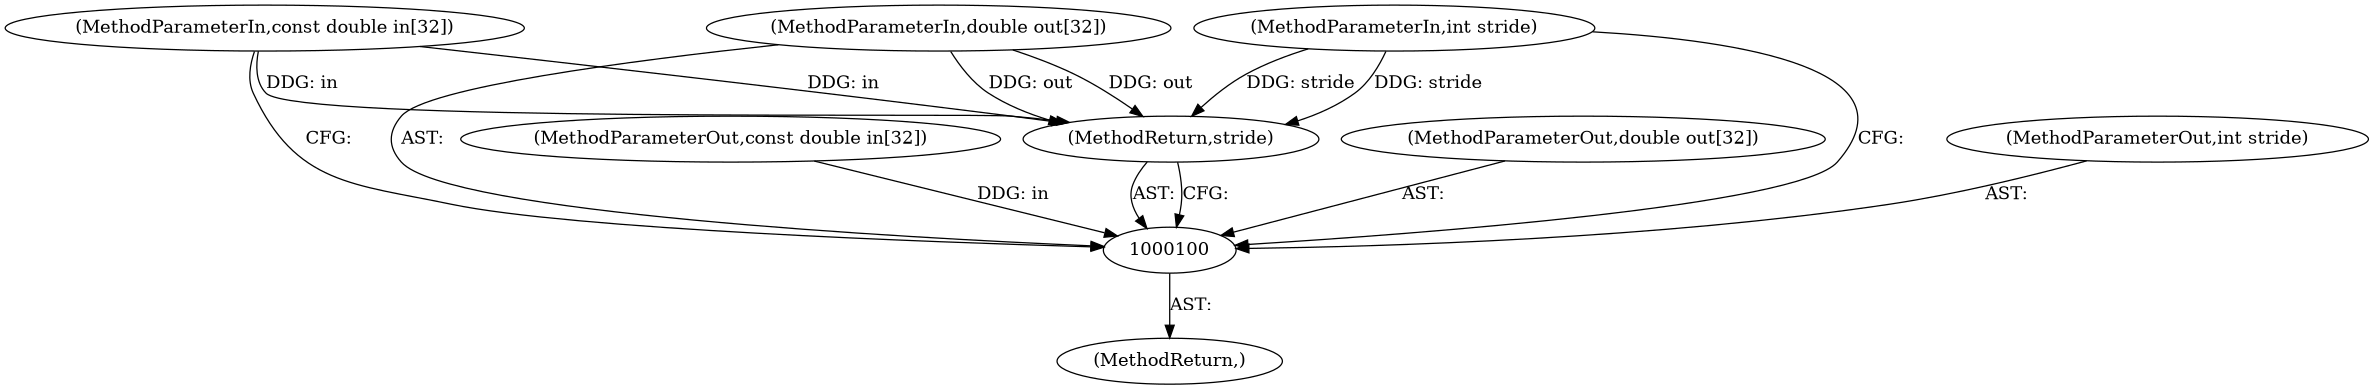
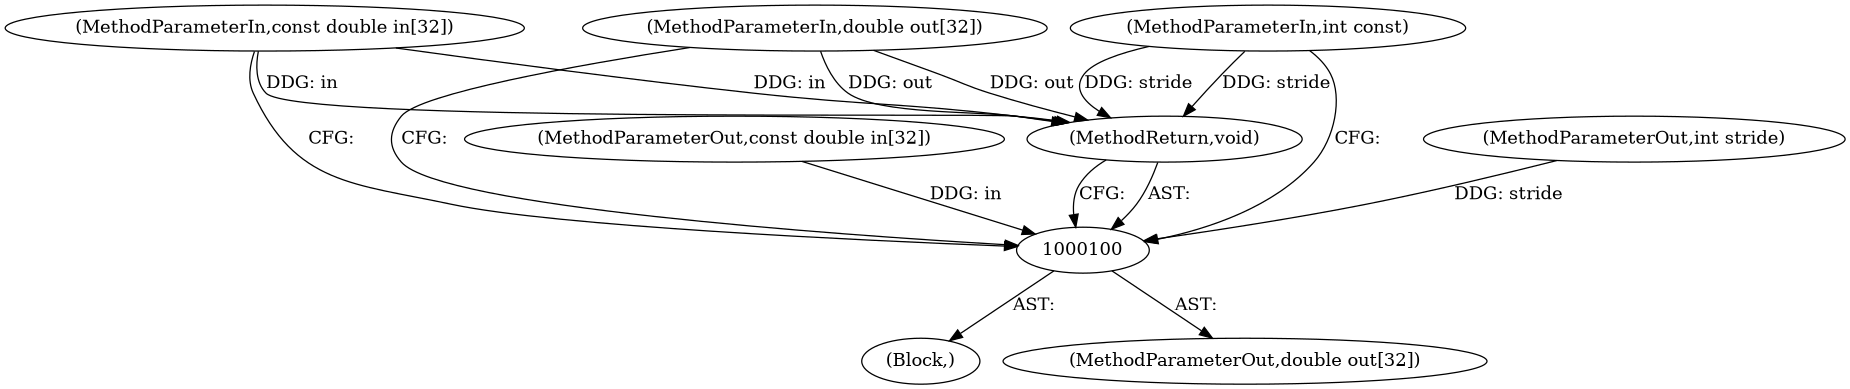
(1394, 28) -> (1268, 28)
(426, 139) -> (428, 139)
(1171, 139) -> (1165, 139)
(2010, 195) -> (1509, 195)
(1369, 197) -> (1157, 301)
(1170, 361) -> (921, 361)
